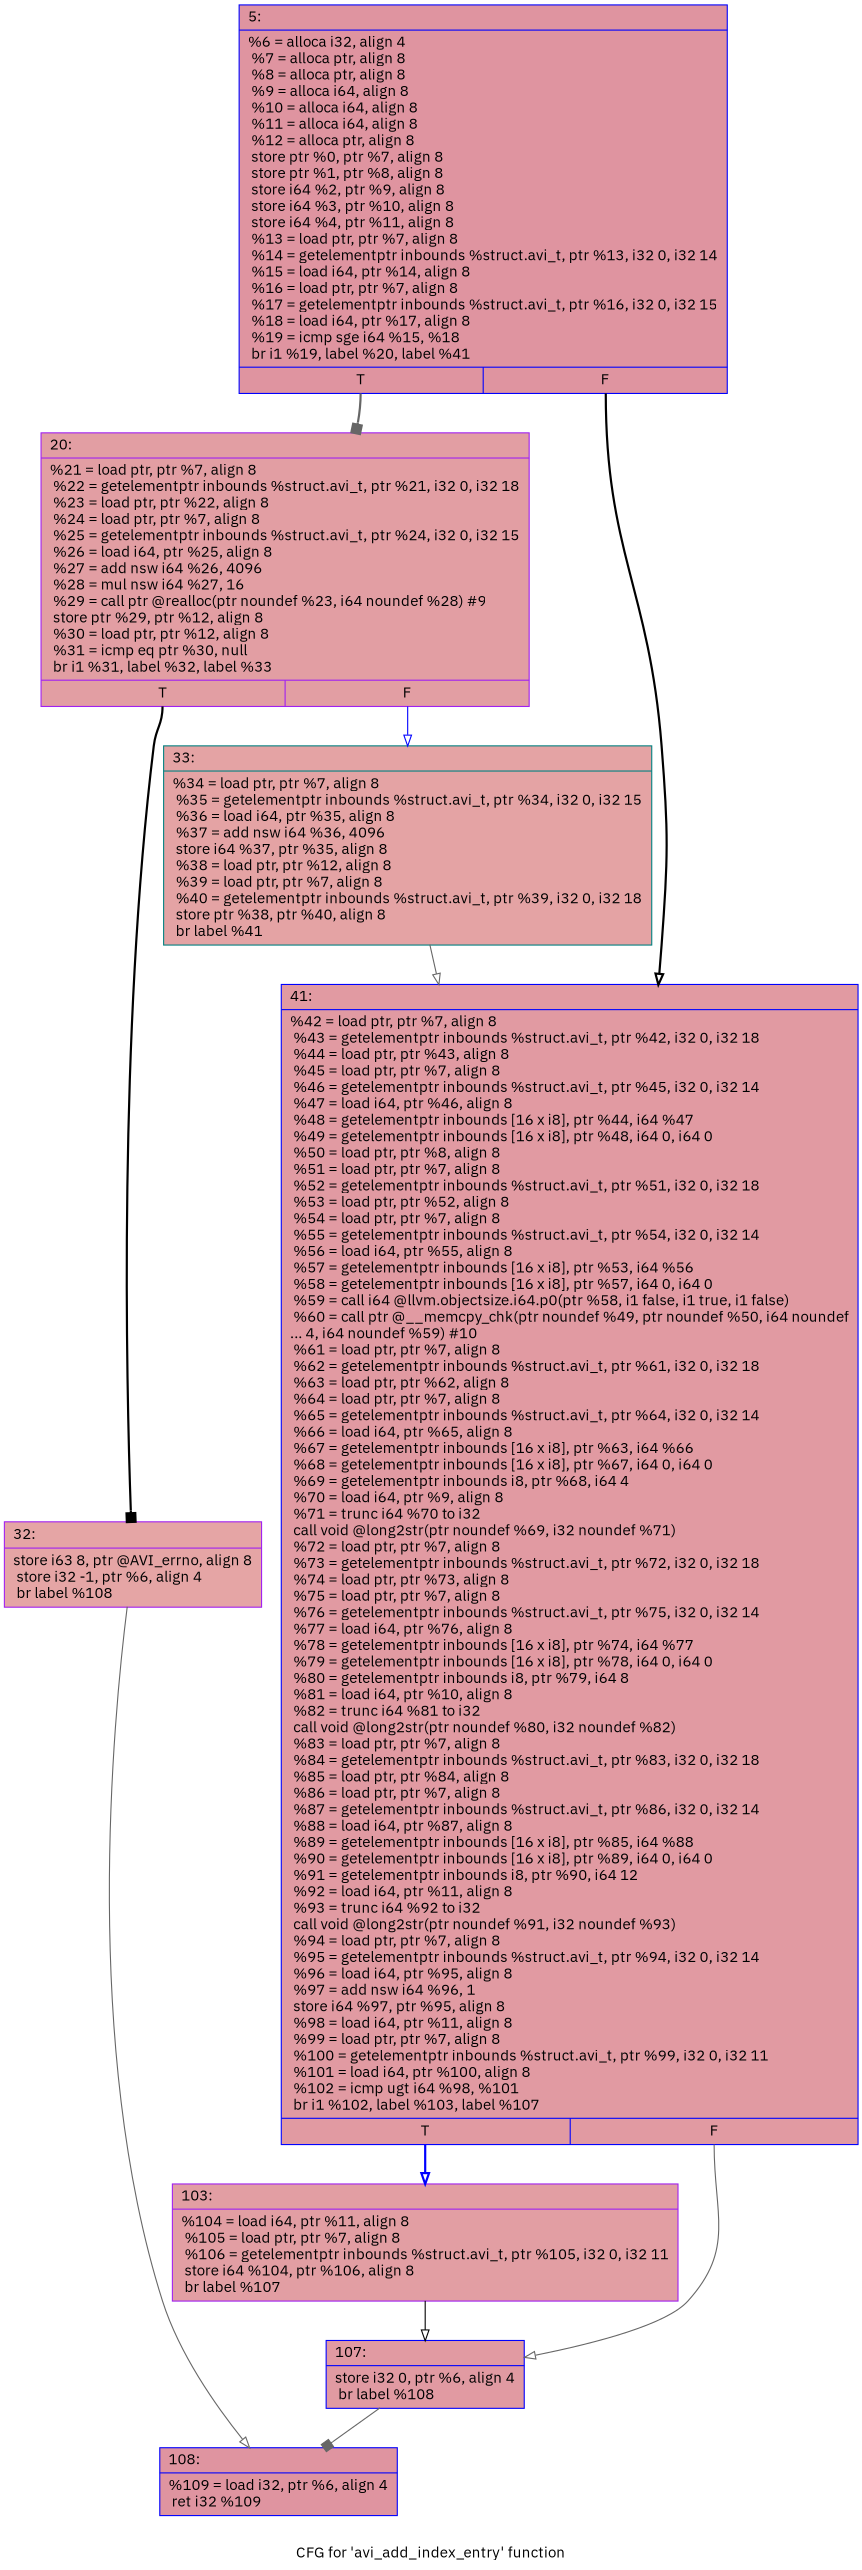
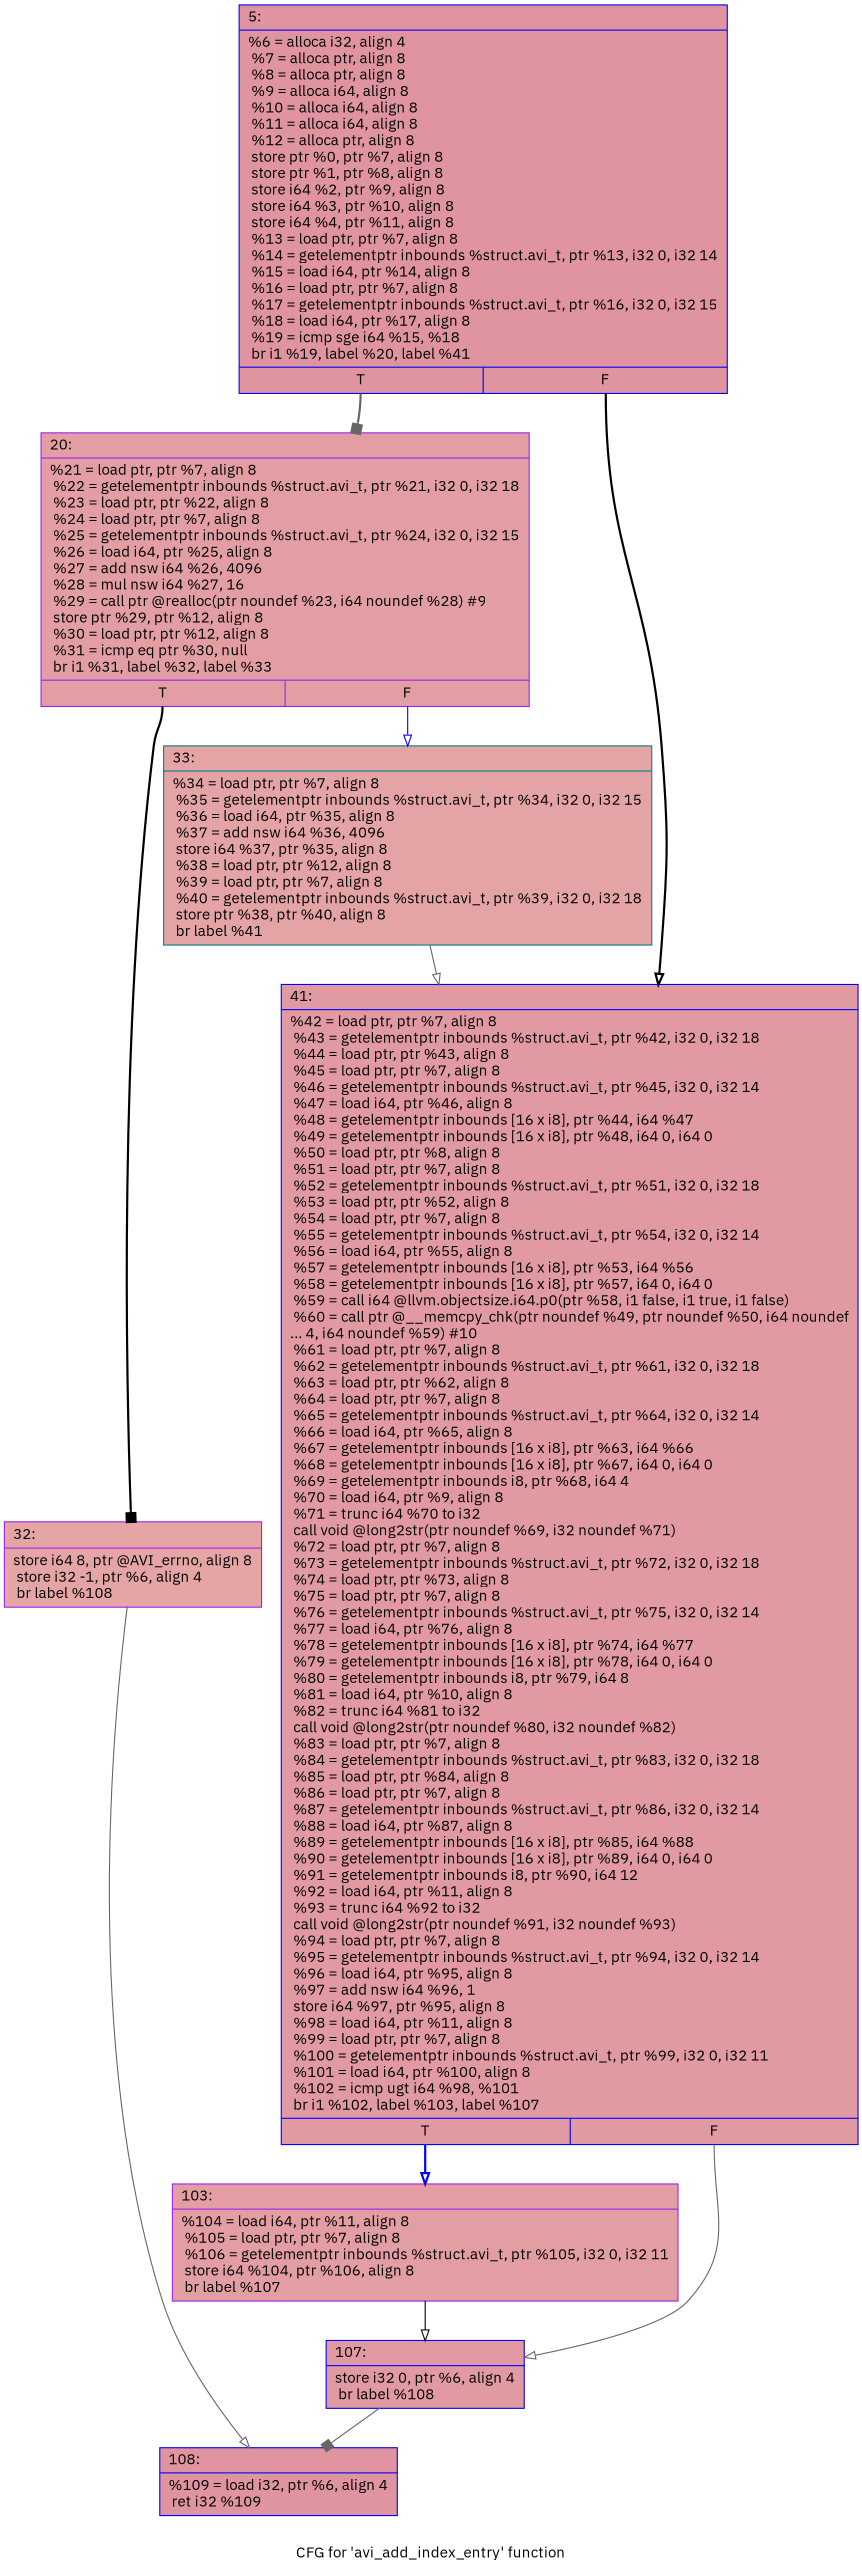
(133, 1561) -> (133, 1561)
